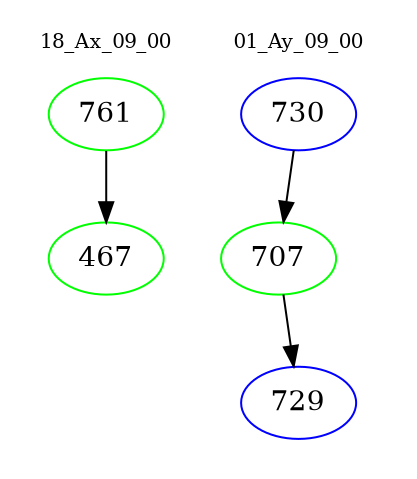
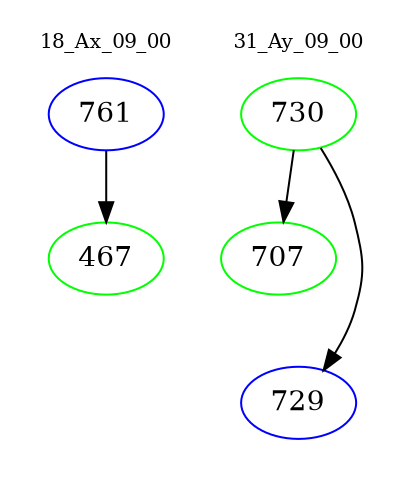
(299, 43) -> (299, 43)
(106, 114) -> (106, 114)
(299, 114) -> (299, 114)
(287, 320) -> (361, 249)
